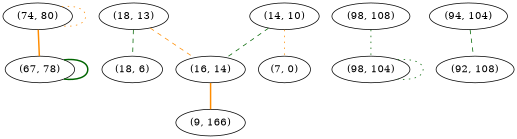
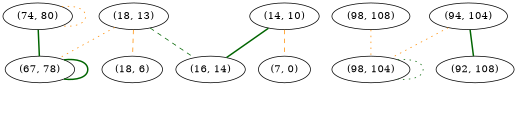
(39, 43) -> (39, 43)
none -> (87, 43)
(133, 43) -> (133, 43)
(172, 43) -> (172, 43)
(248, 43) -> (248, 43)
(284, 43) -> (284, 43)
(371, 43) -> (371, 43)
none -> (420, 43)
(472, 43) -> (472, 43)
(211, 123) -> none
